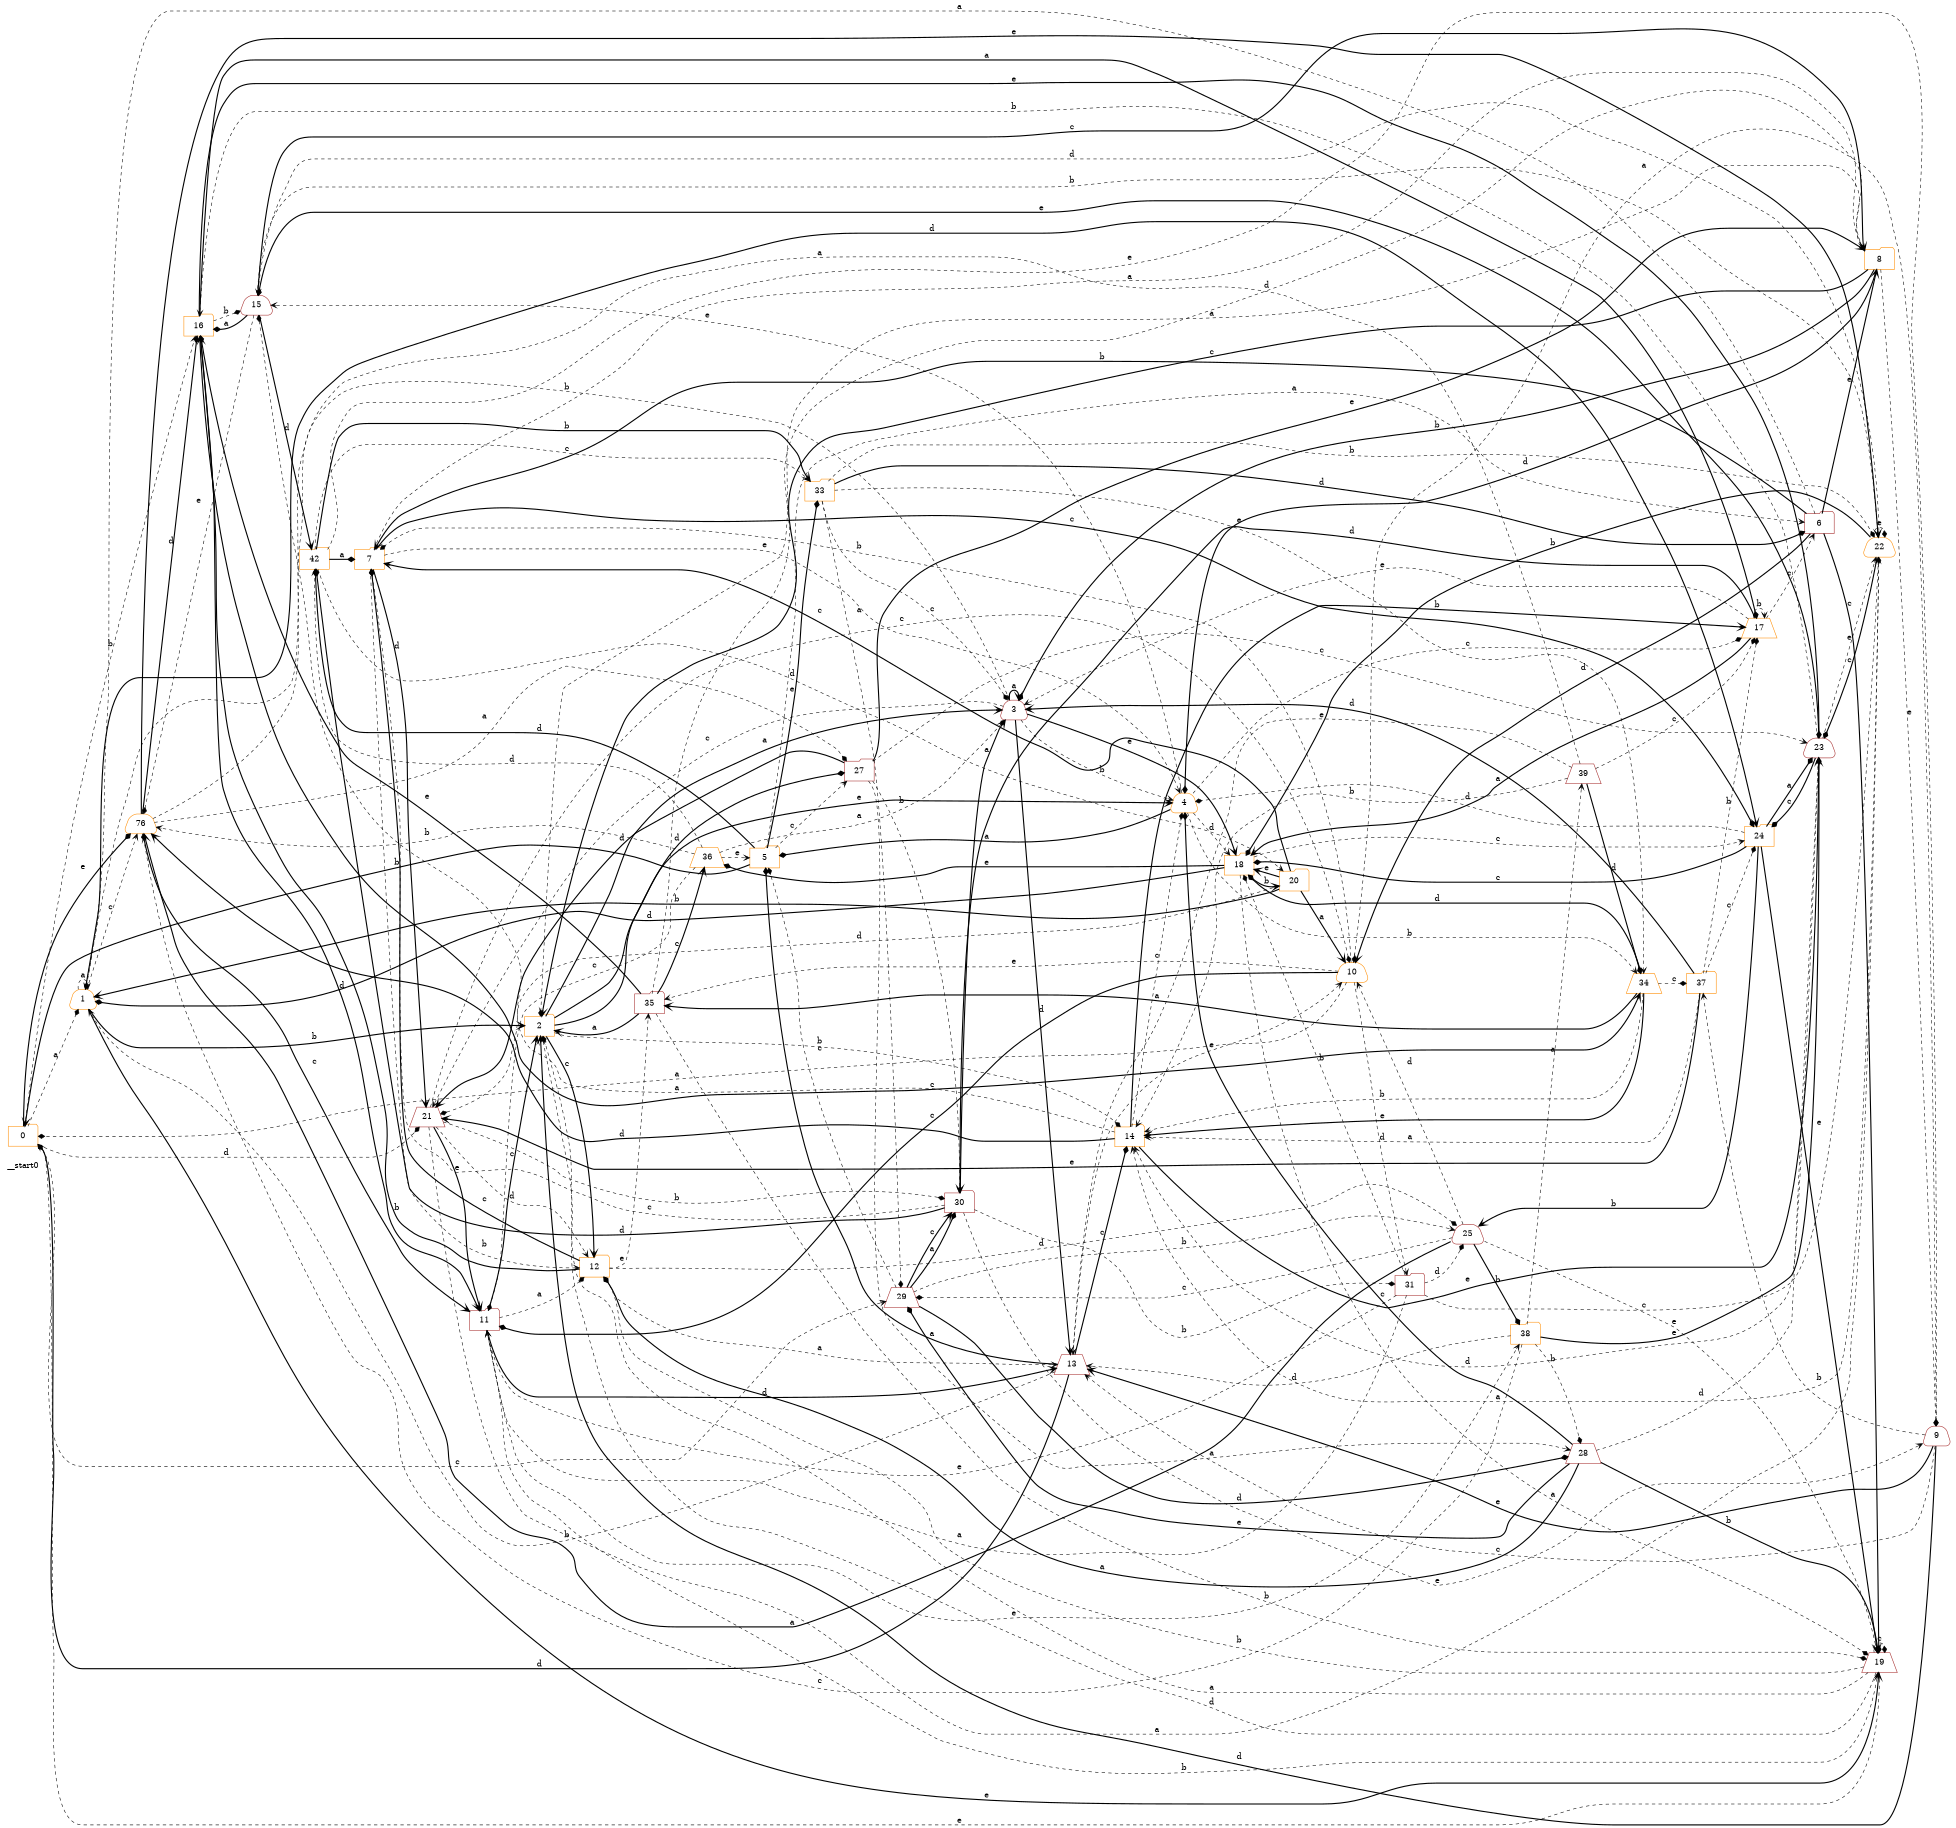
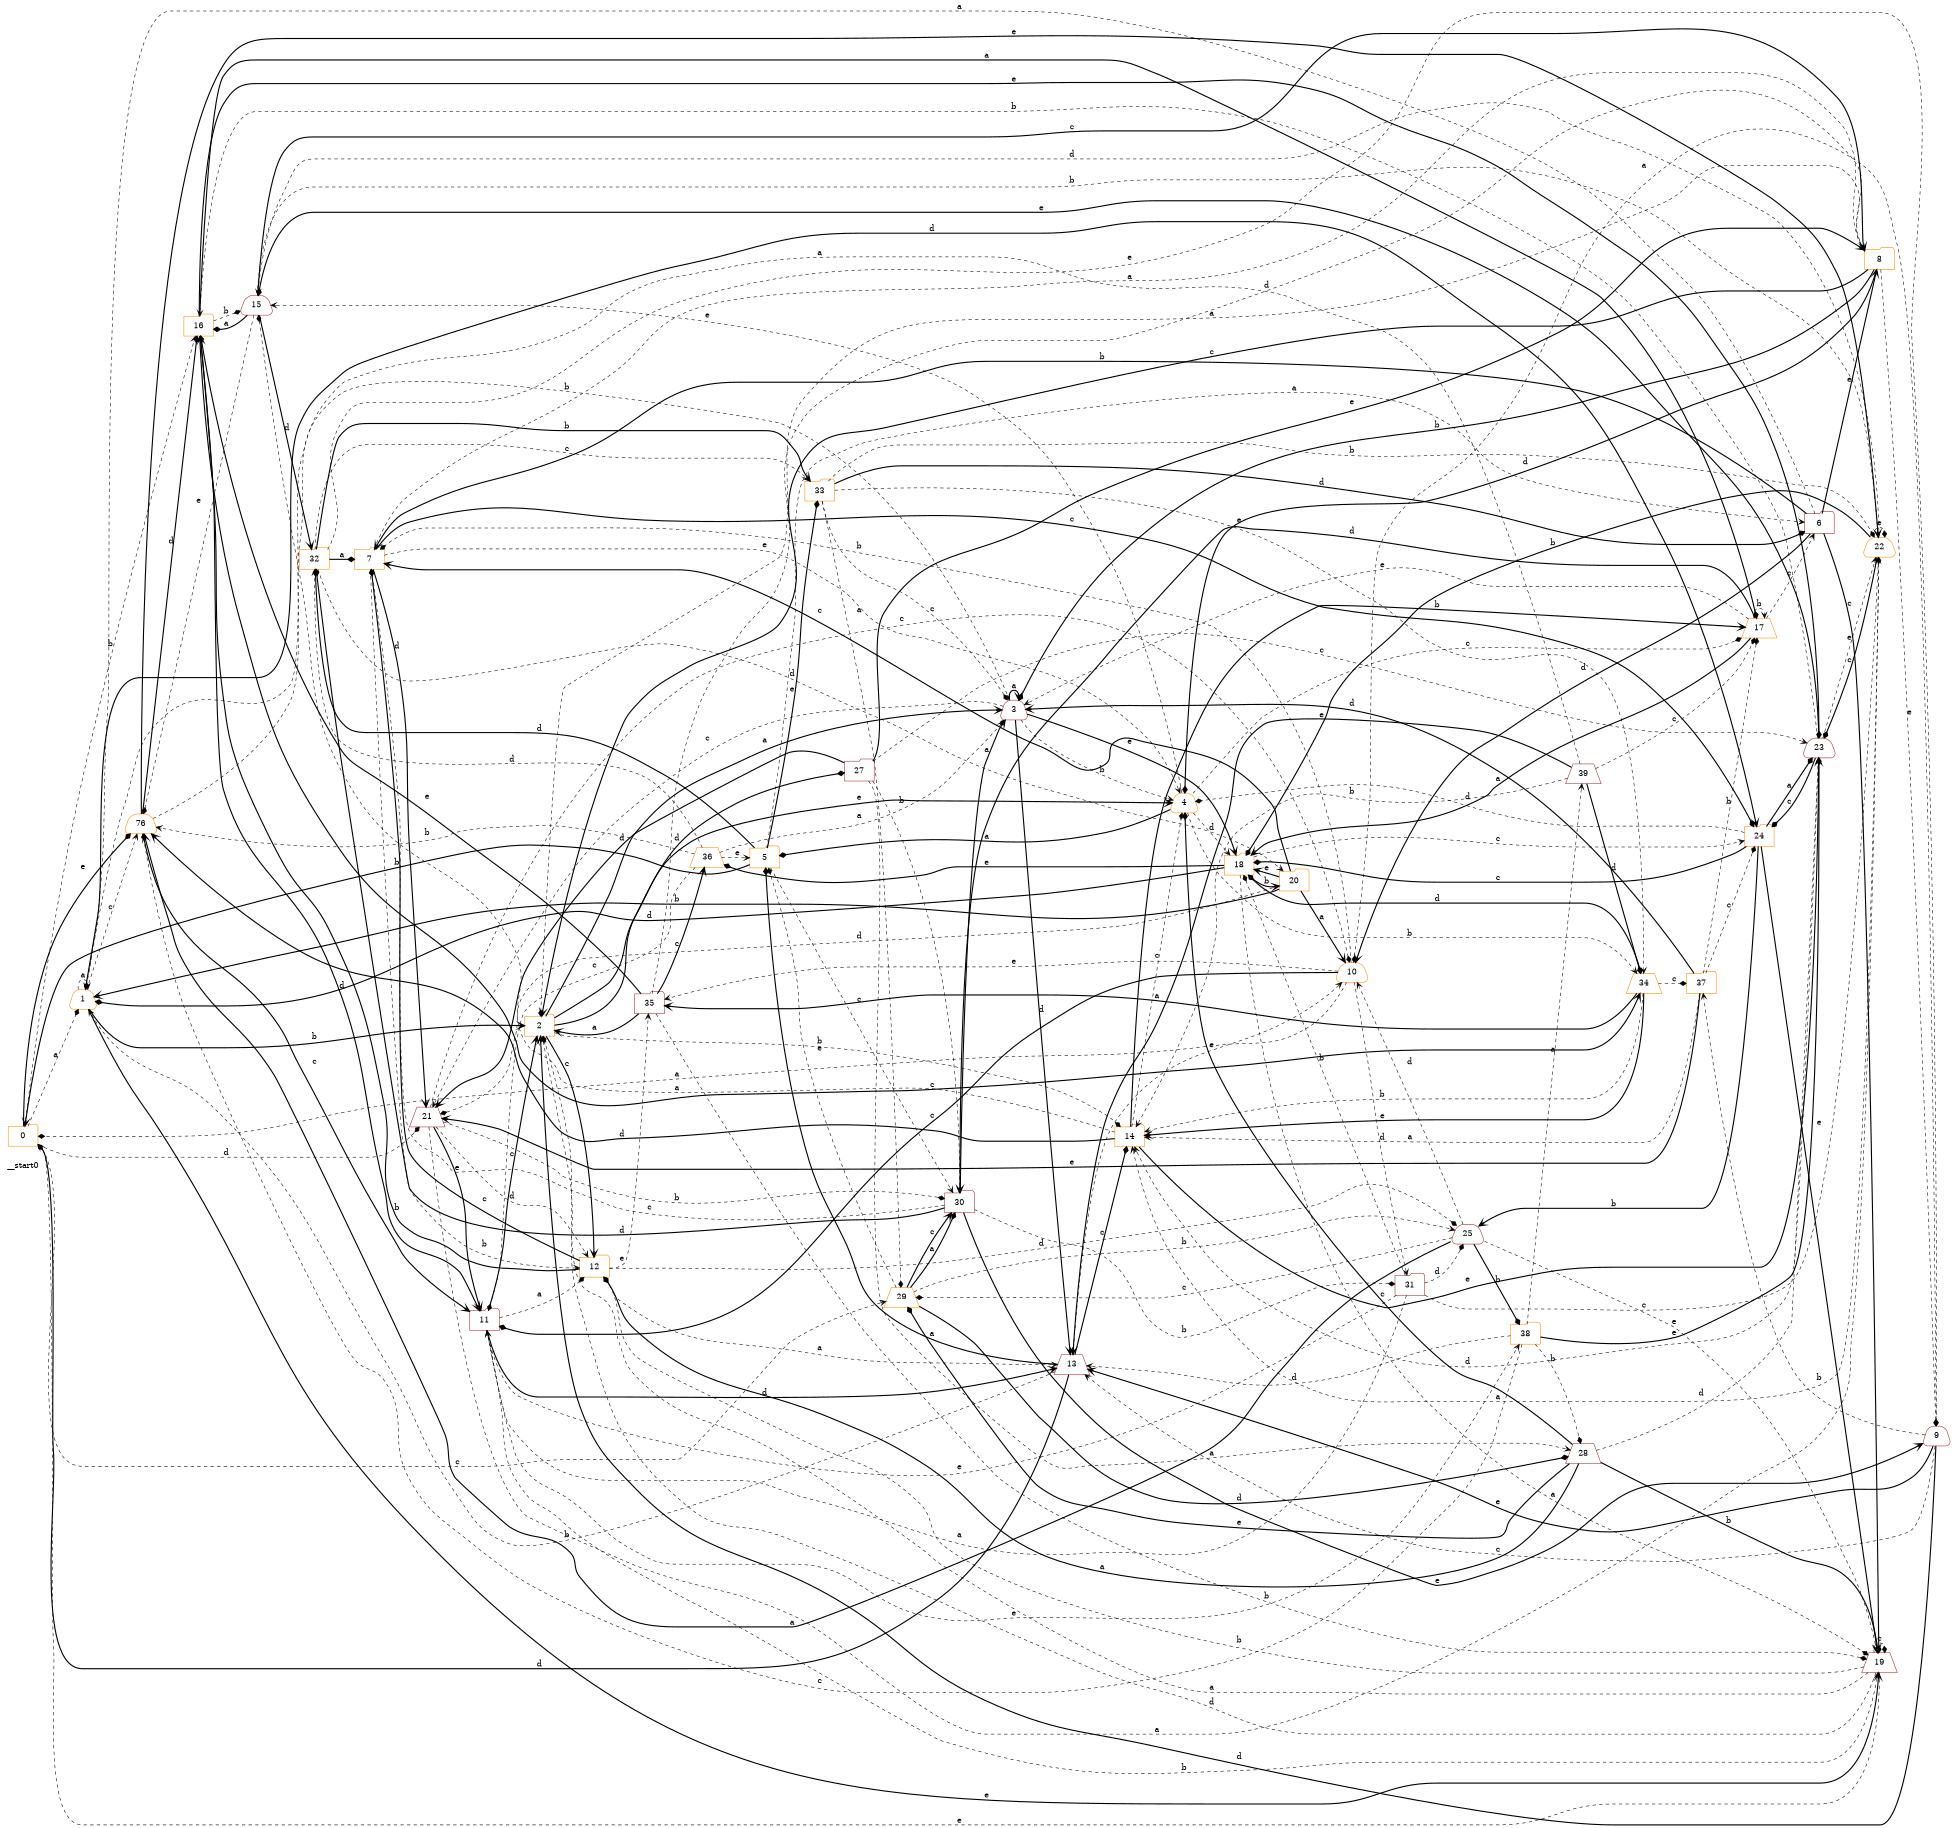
(314, 559) -> (314, 559)
(504, 714) -> none
(809, 816) -> (860, 1029)
(1206, 884) -> (1206, 884)
(820, 1049) -> (820, 1049)
(902, 1297) -> (902, 1297)
(1381, 1566) -> (1381, 1566)
